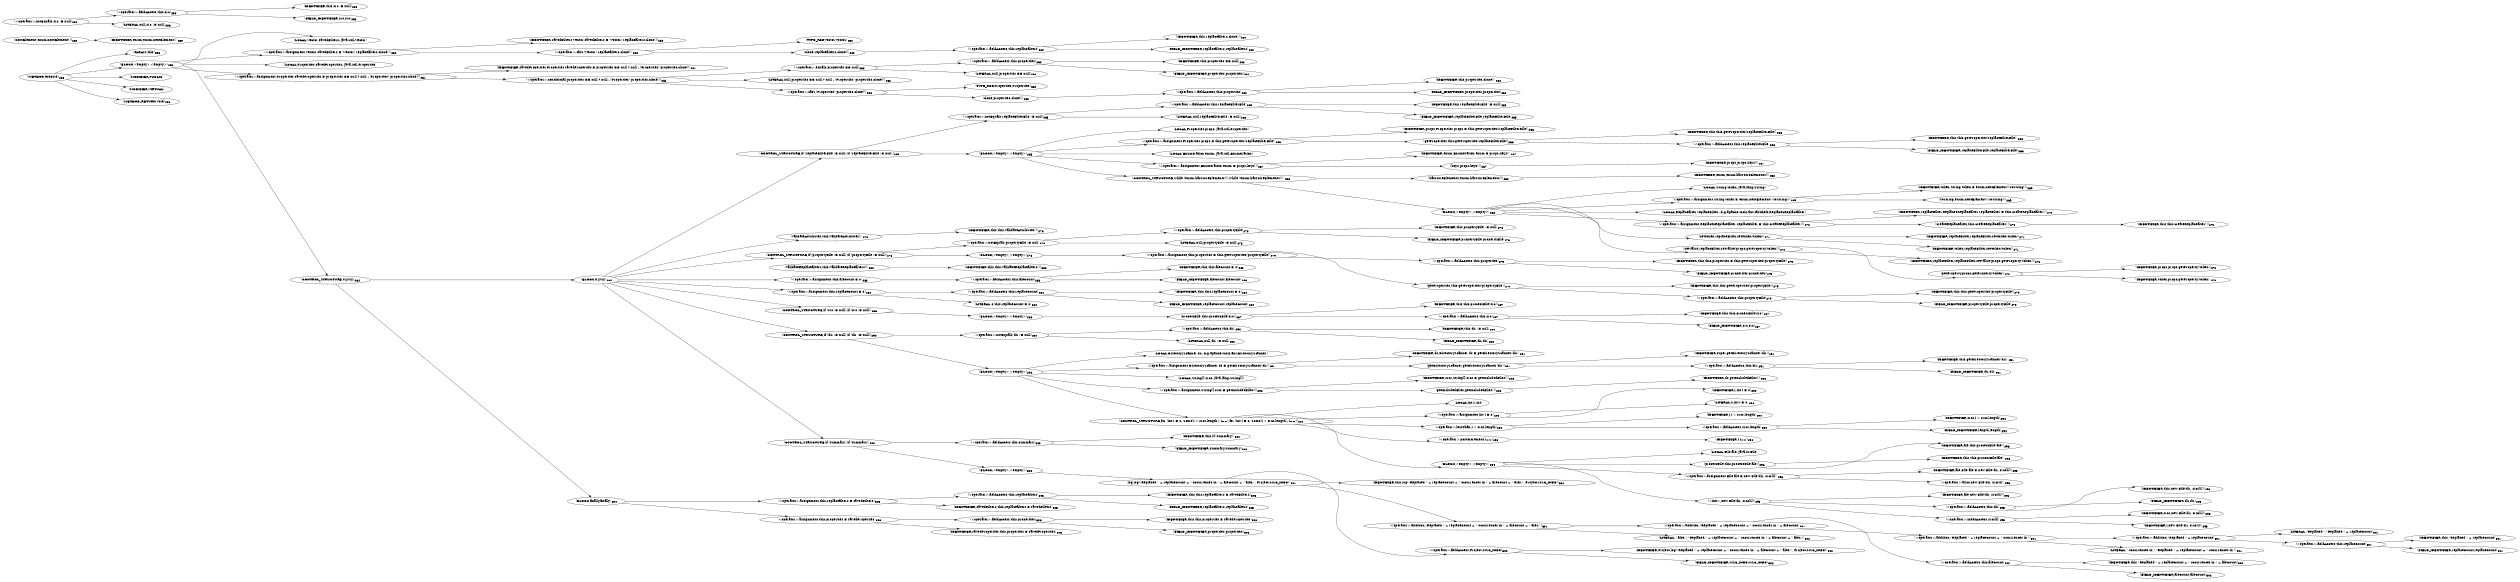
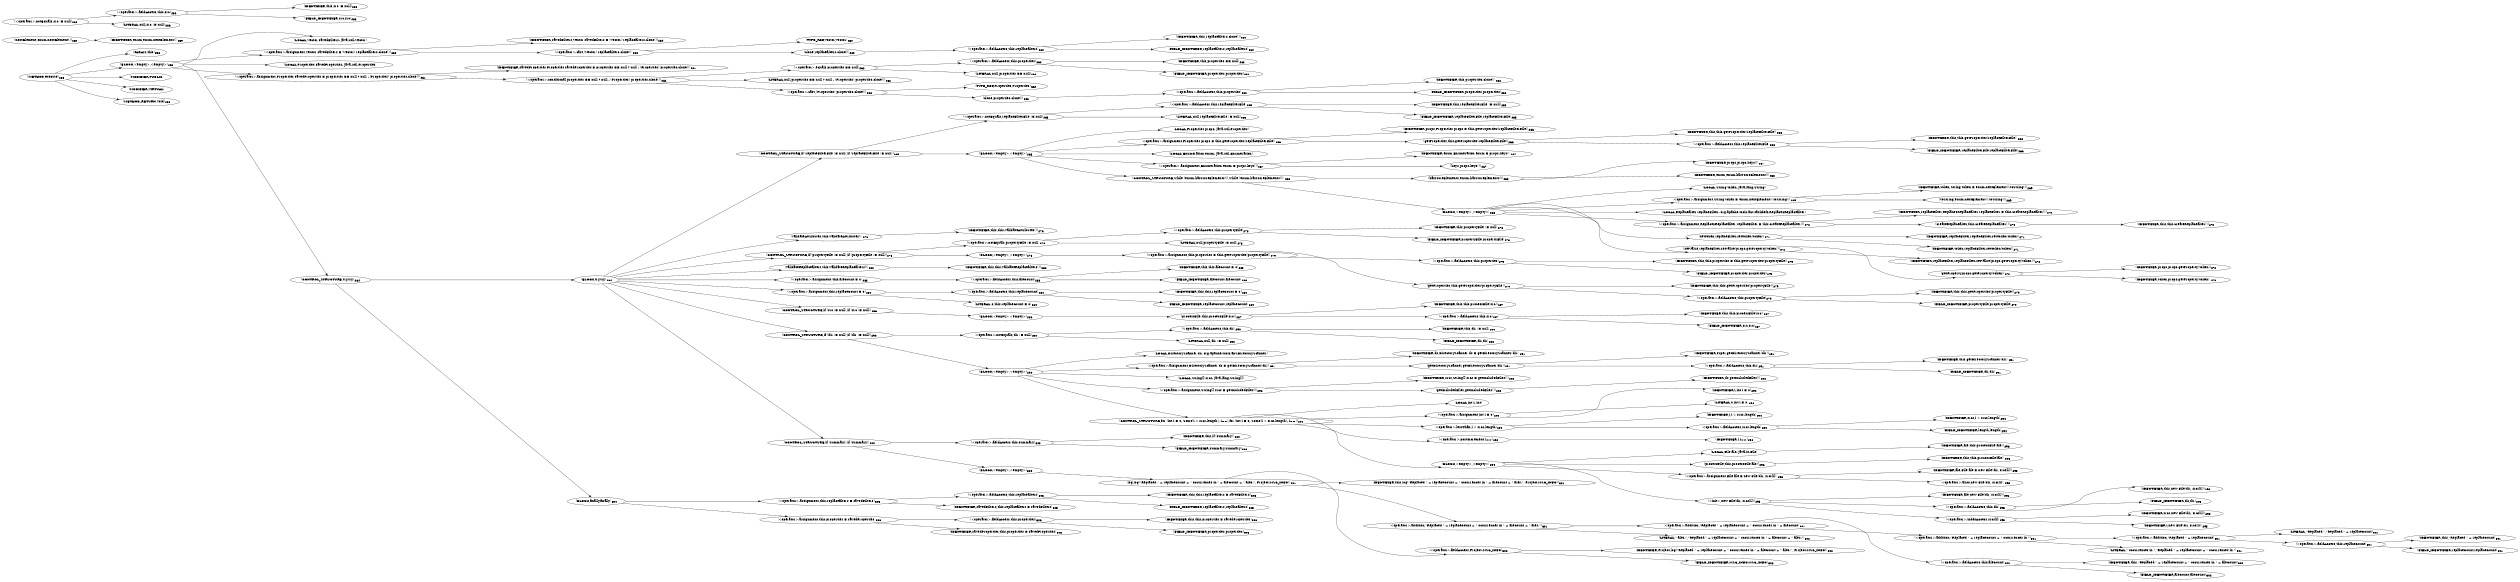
(1593, 165) -> (1607, 169)
none -> (699, 275)
(1847, 463) -> (1847, 449)
